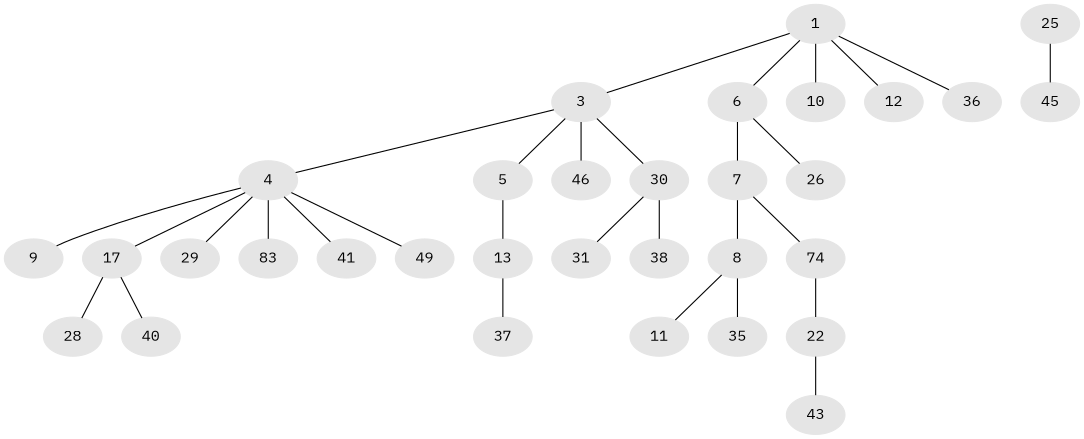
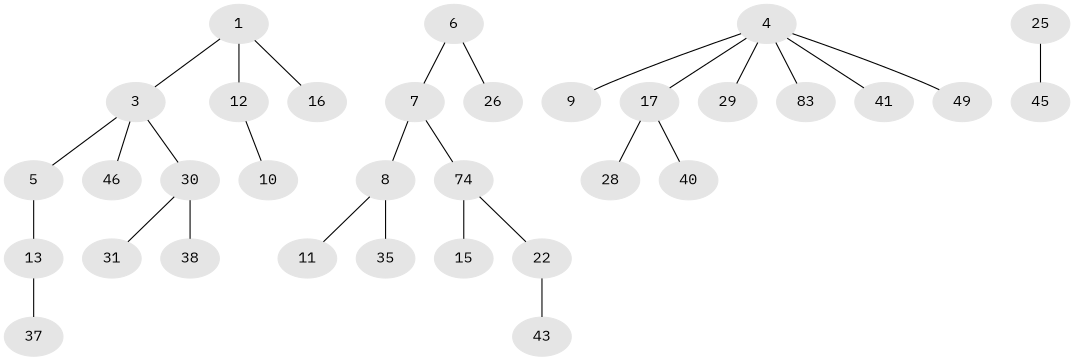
(777, 63) -> none
(816, 63) -> (254, 141)
(972, 102) -> (317, 102)
(425, 141) -> none
none -> (464, 258)
